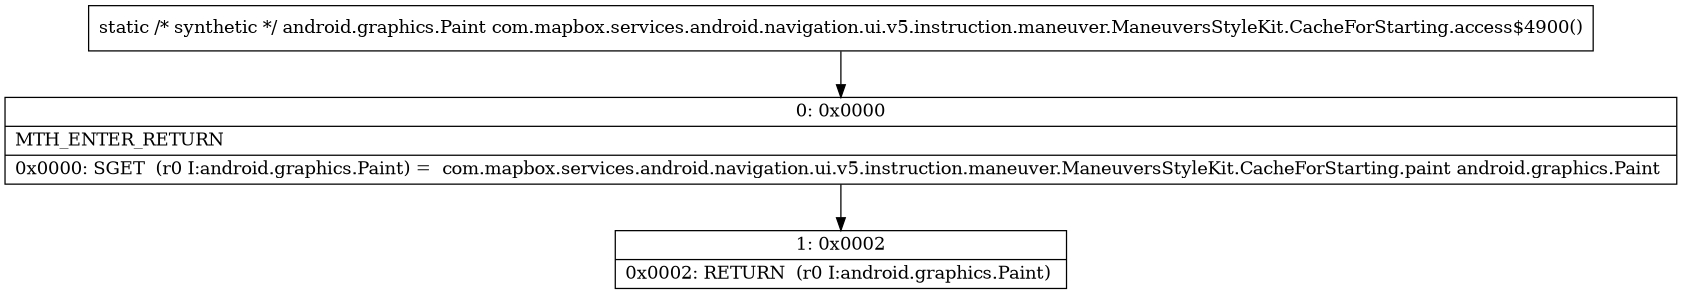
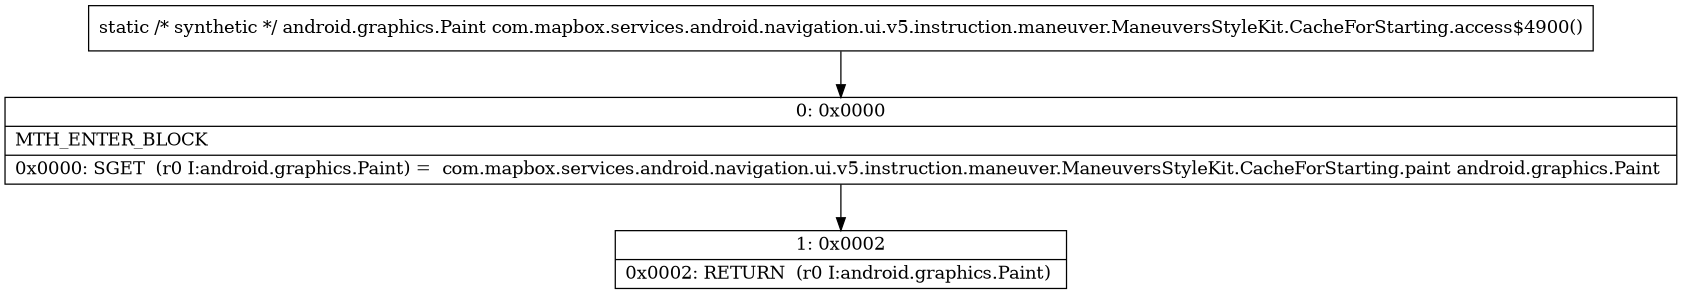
(119, 140) -> (112, 140)
